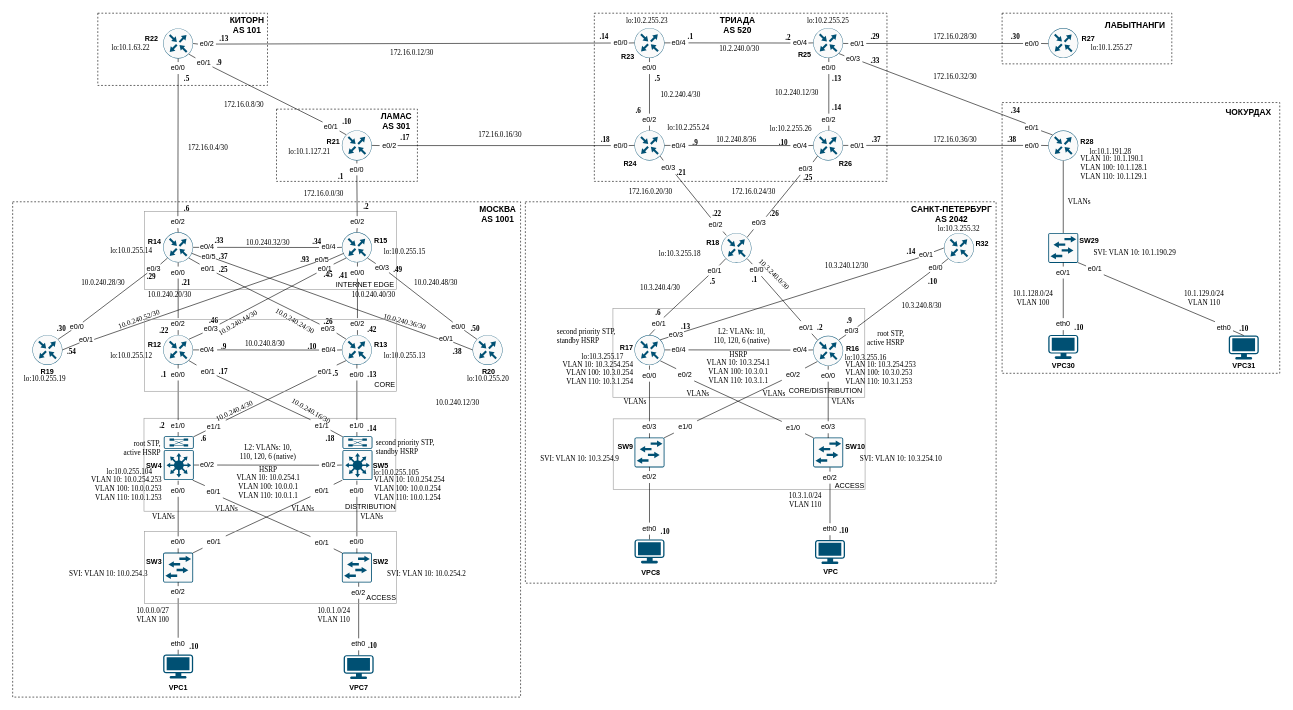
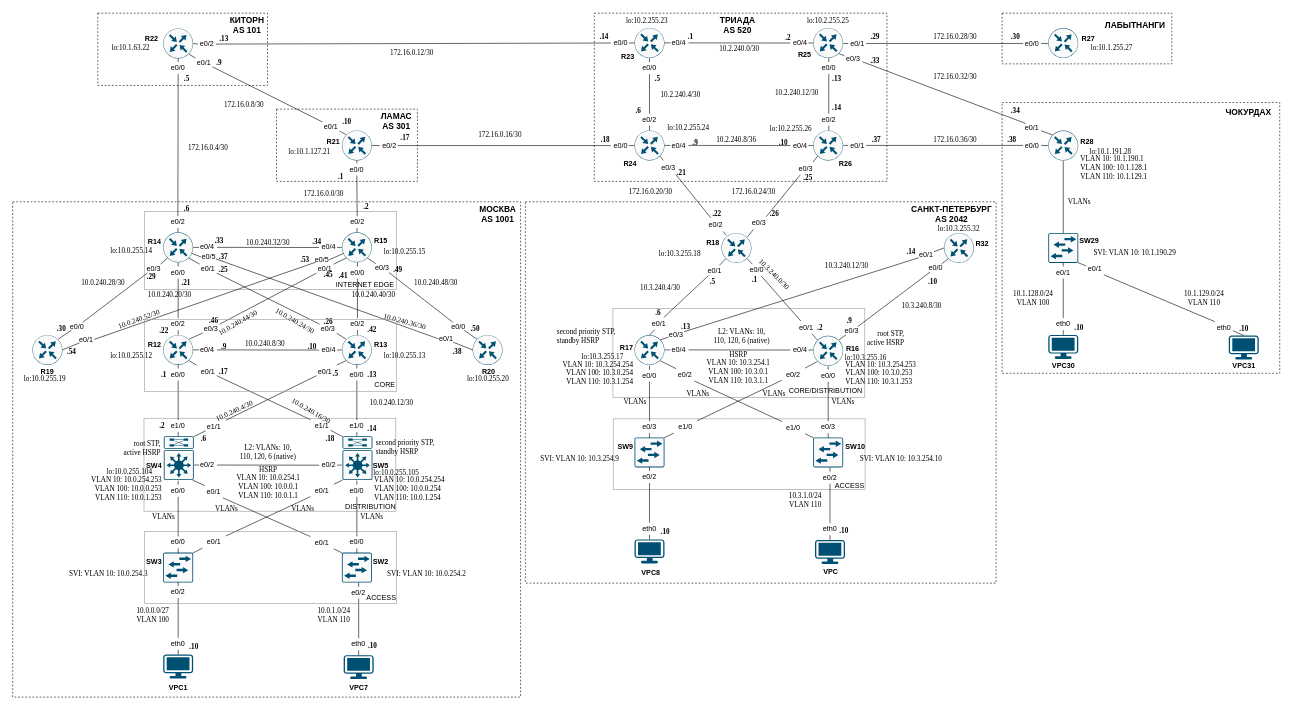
(305, 260) -> (305, 260)
(458, 404) -> (392, 404)
